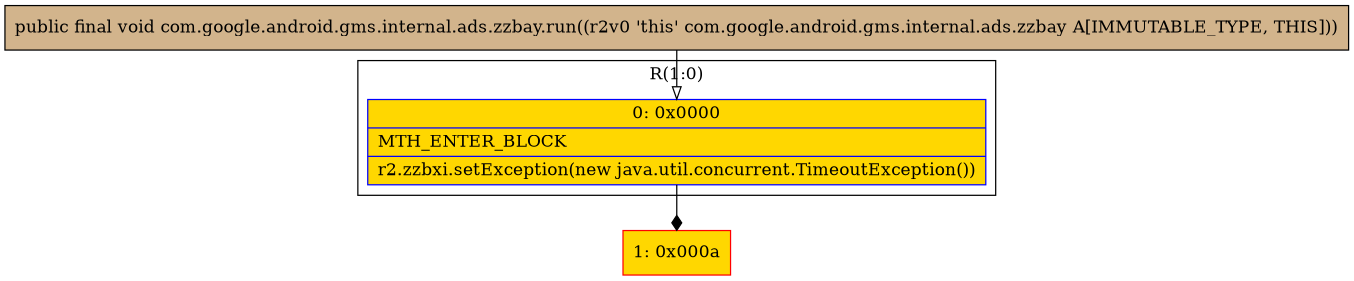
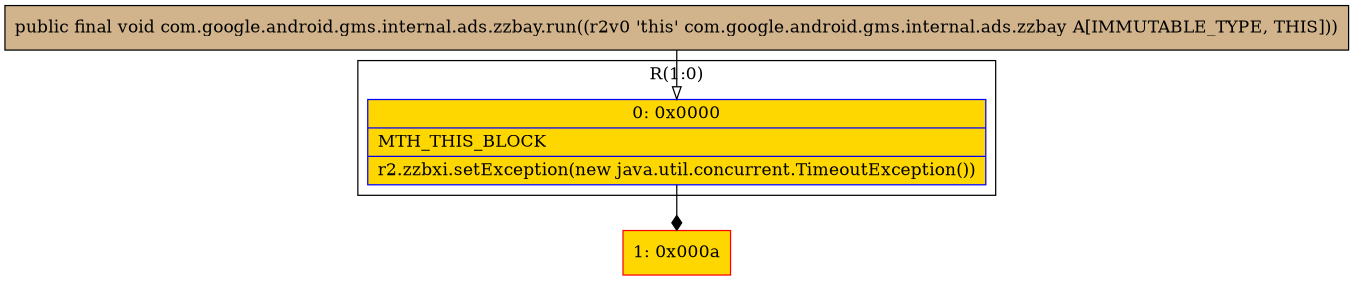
(473, 142) -> (462, 142)
